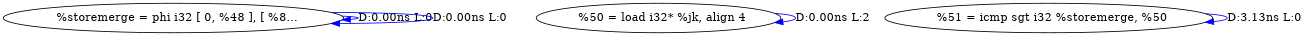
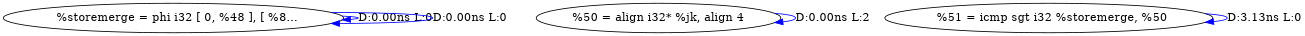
(659, 18) -> (659, 18)
